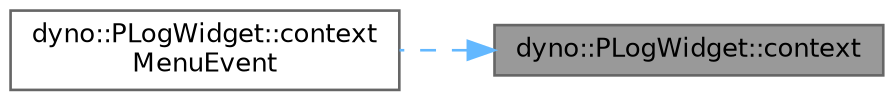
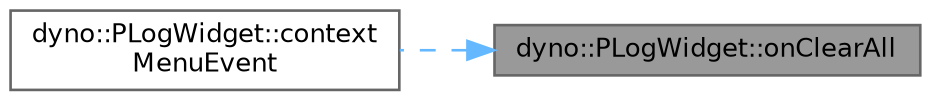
(689, 50) -> (707, 50)
